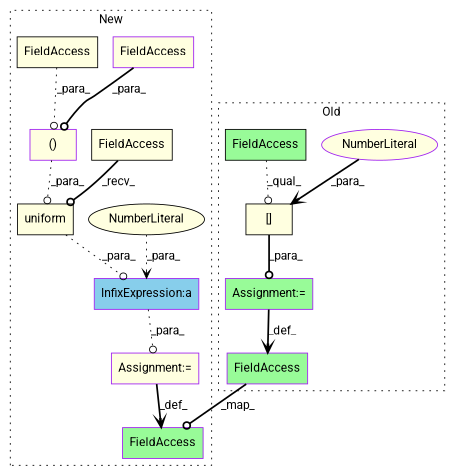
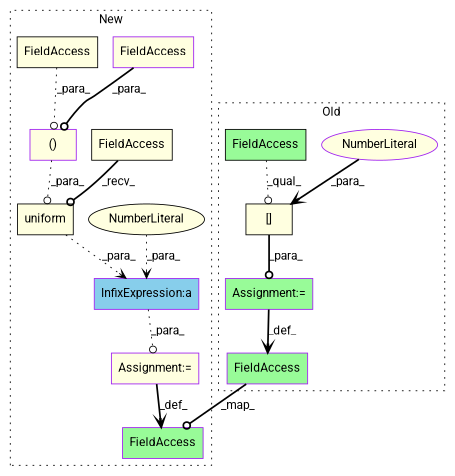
(92, 254) -> (92, 254)
